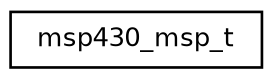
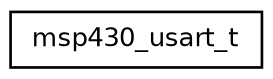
(136, 40) -> (136, 40)
